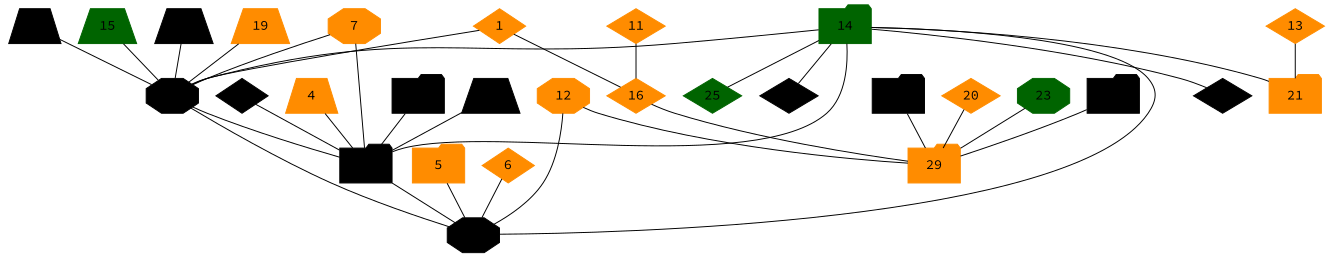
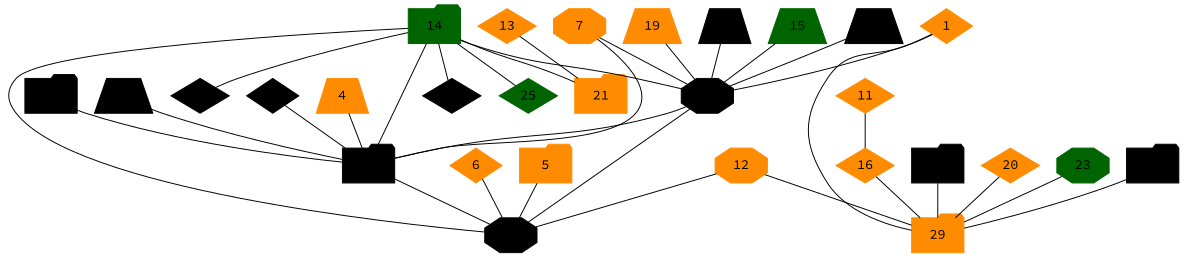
(567, 61) -> (809, 122)
